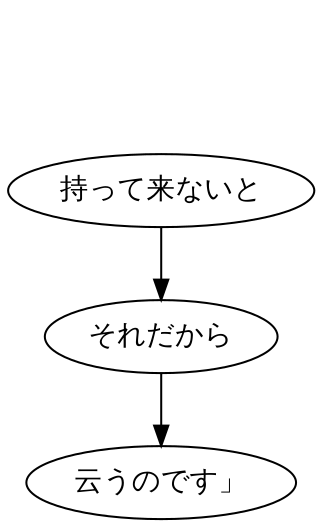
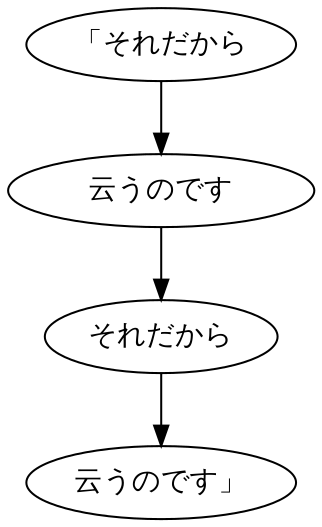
none -> (161, 45)
(161, 191) -> (161, 191)
